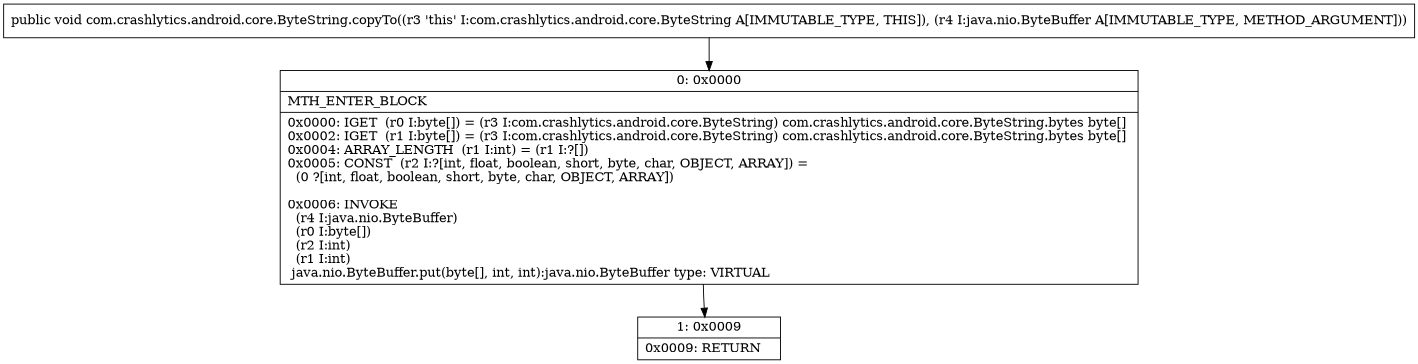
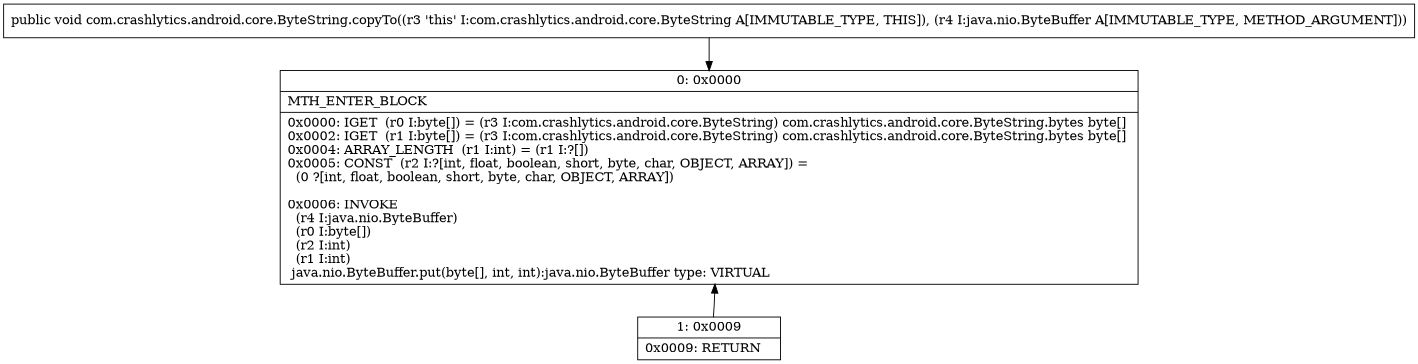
(704, 296) -> (714, 305)
